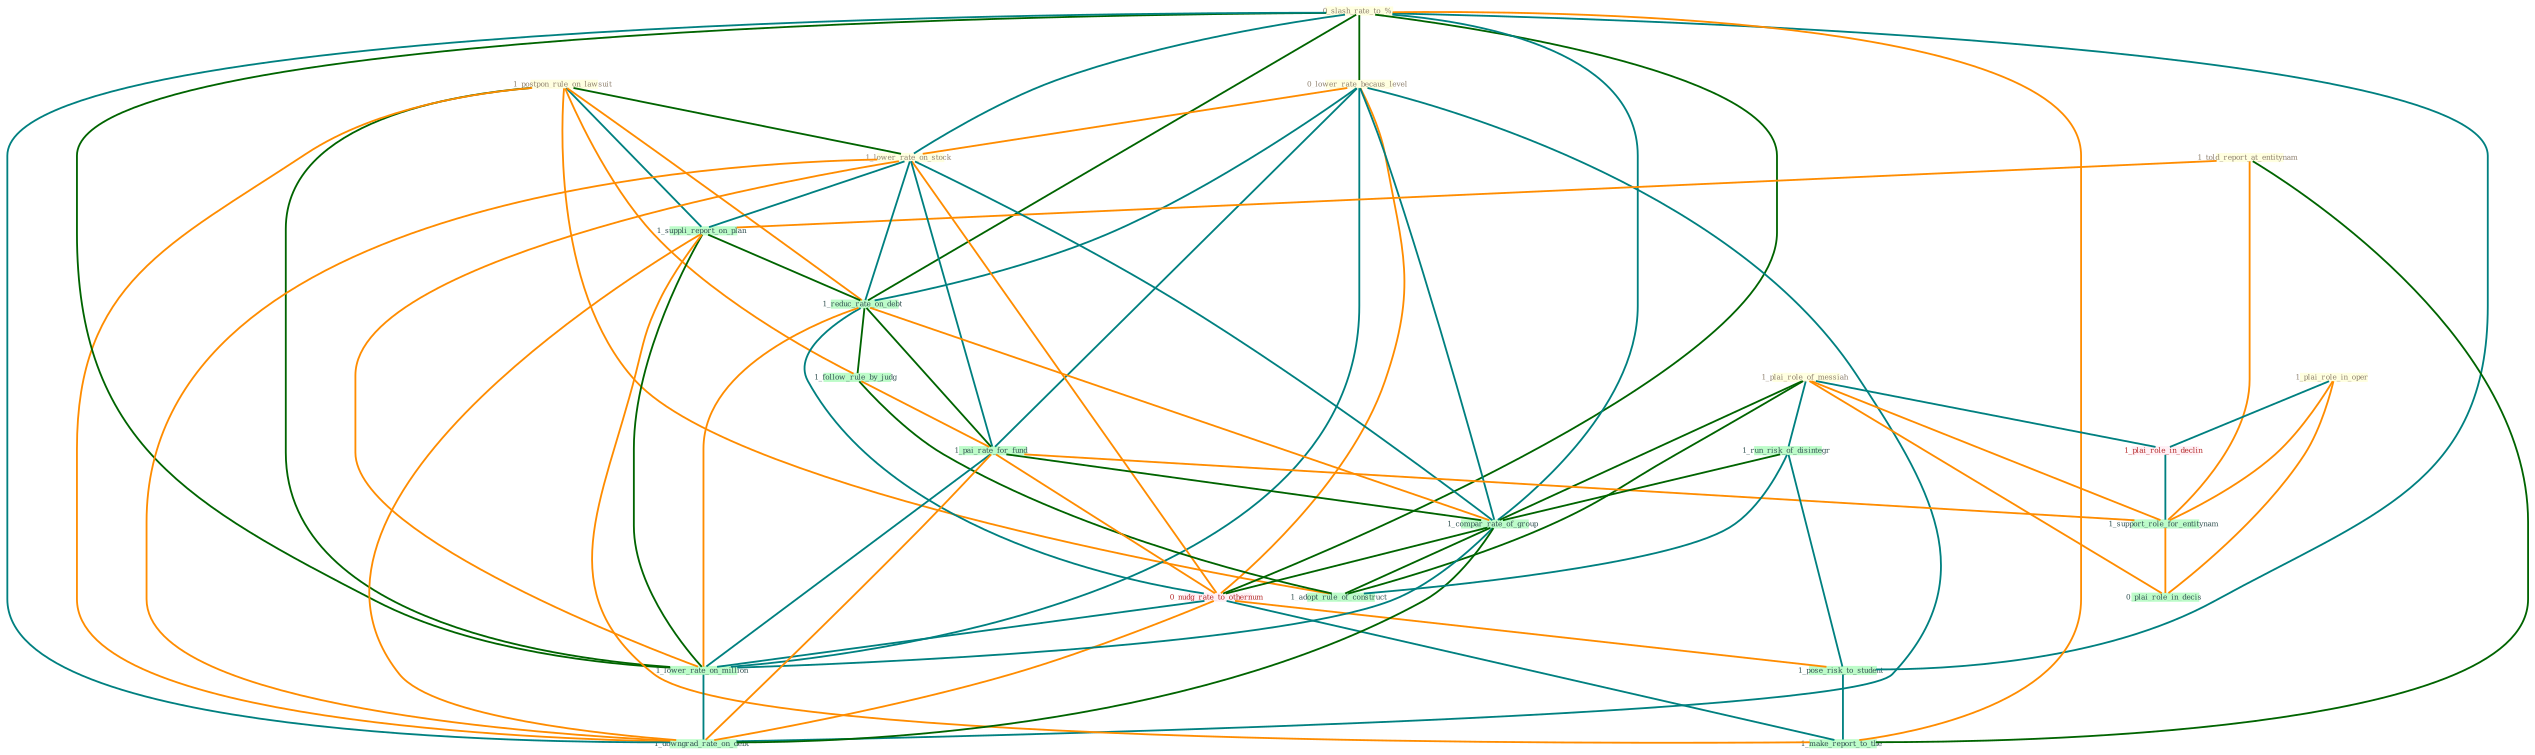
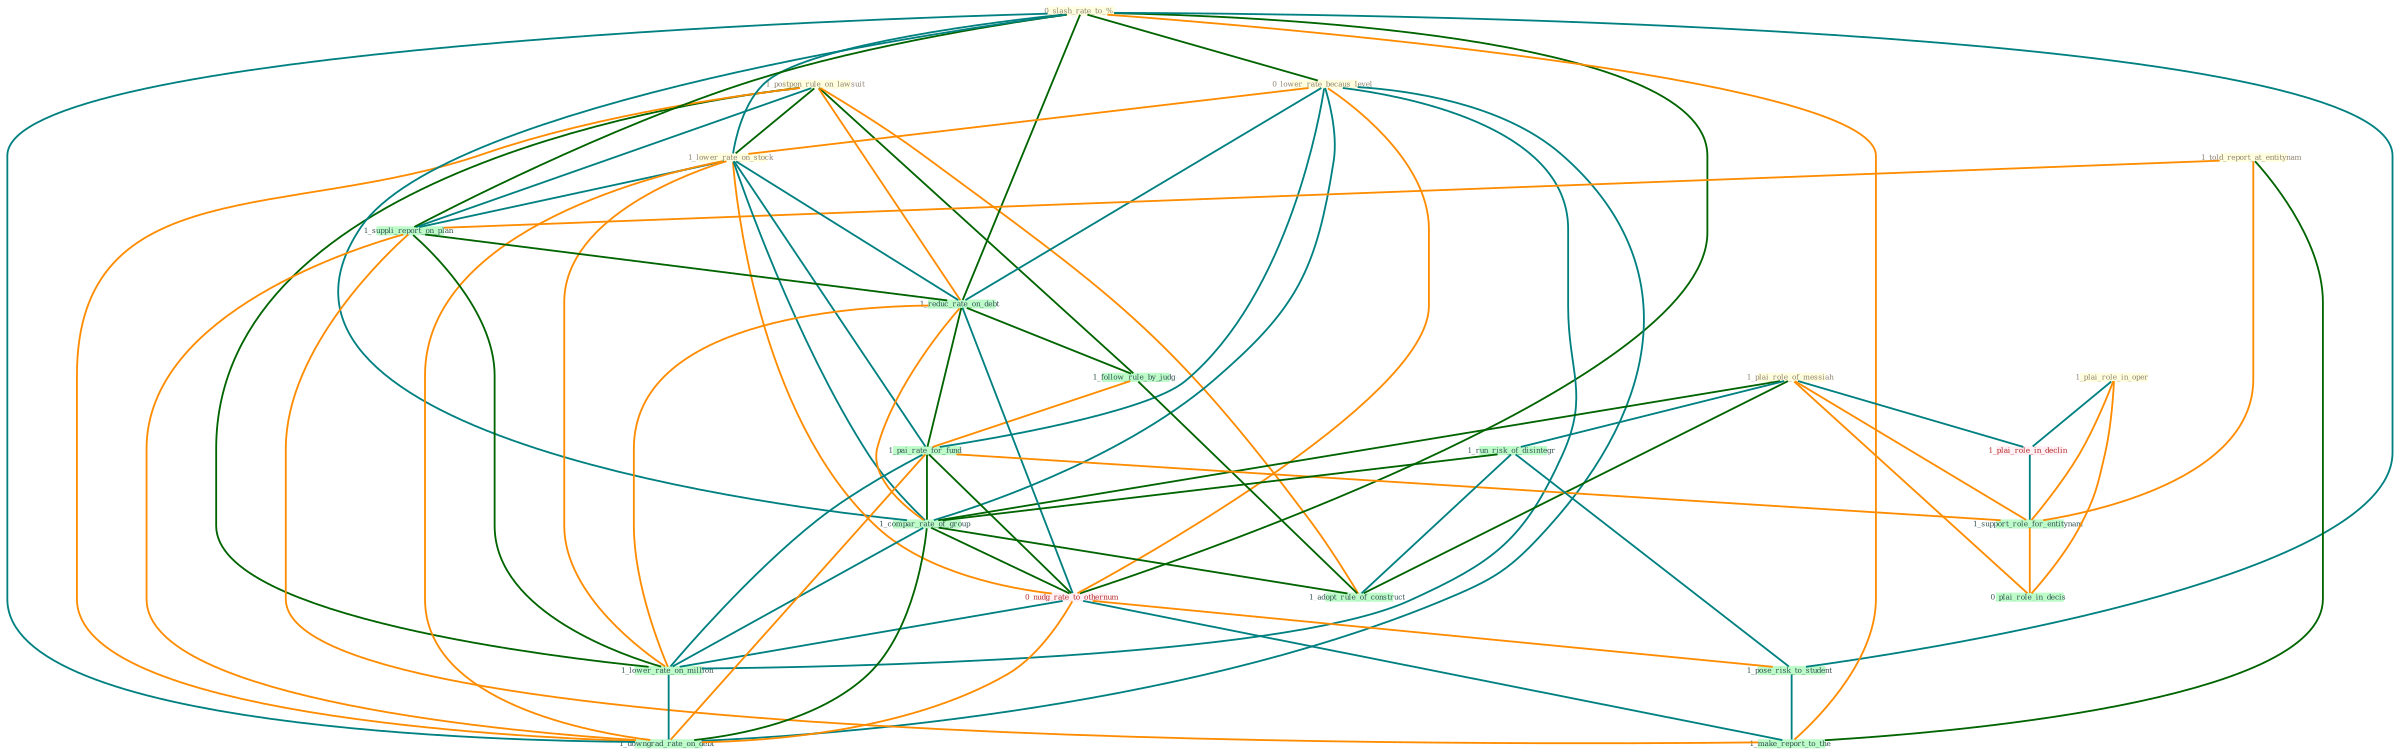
(247, 78) -> (746, 83)
(696, 273) -> (976, 231)
(1073, 503) -> (972, 496)
